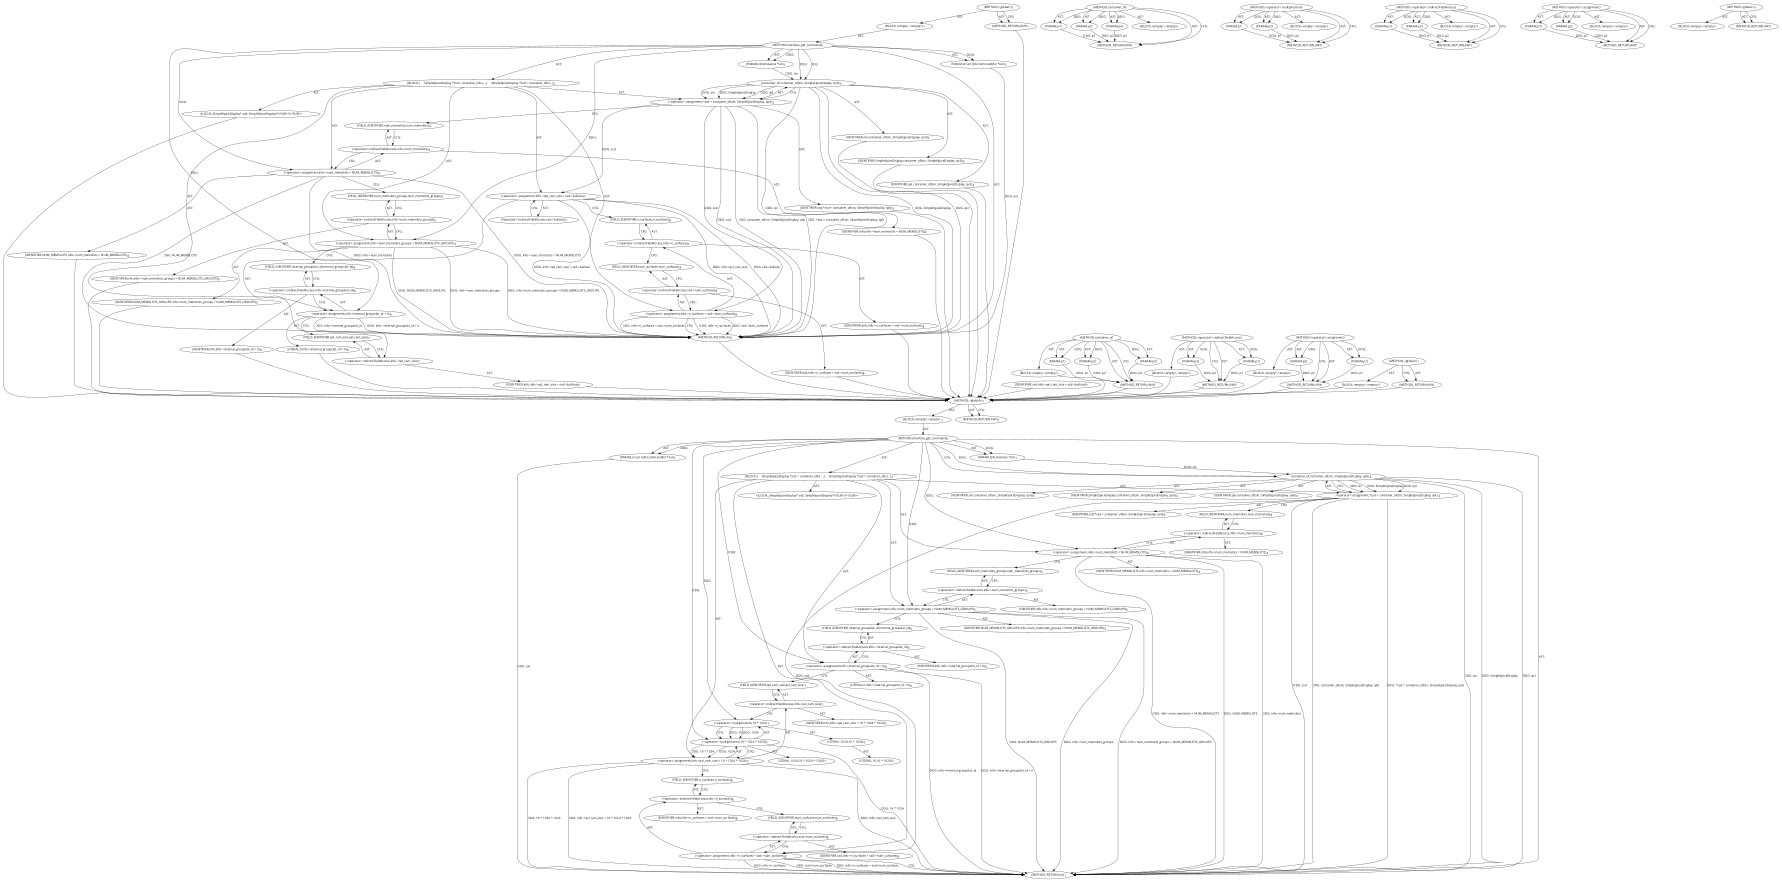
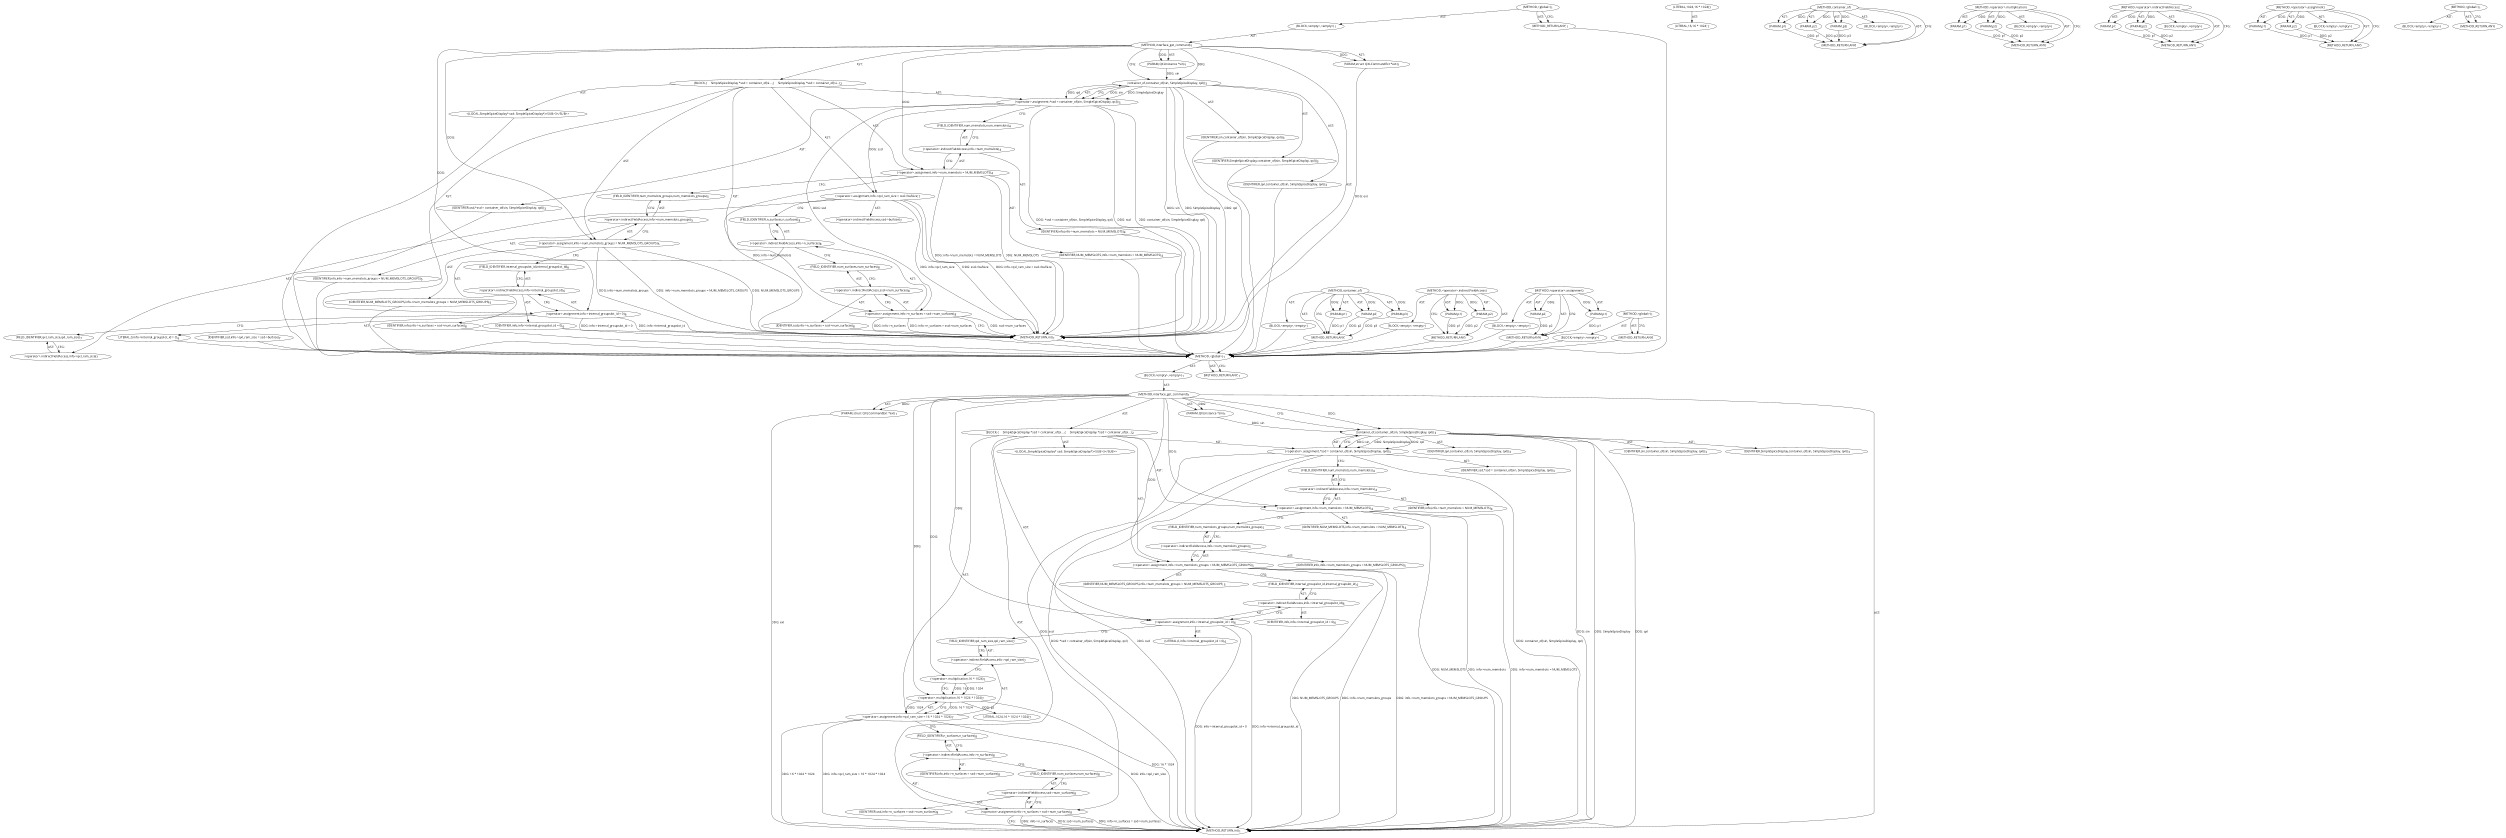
(530, 209) -> none
(543, 385) -> none
(846, 723) -> none
(797, 732) -> none
(762, 735) -> none
(776, 752) -> (988, 708)
